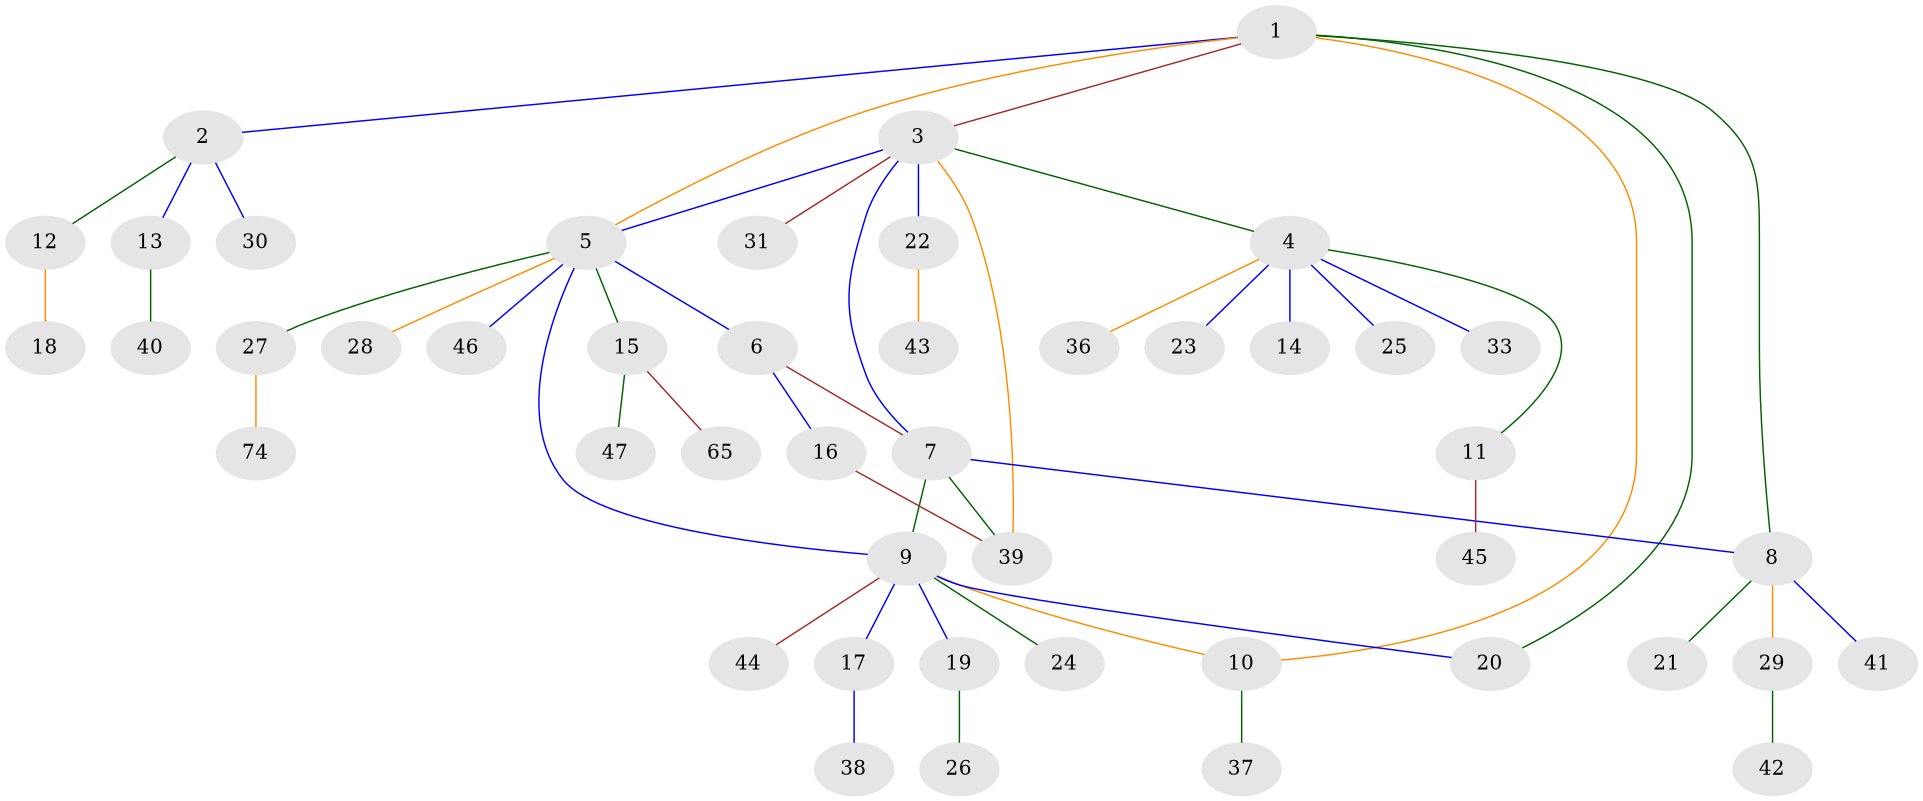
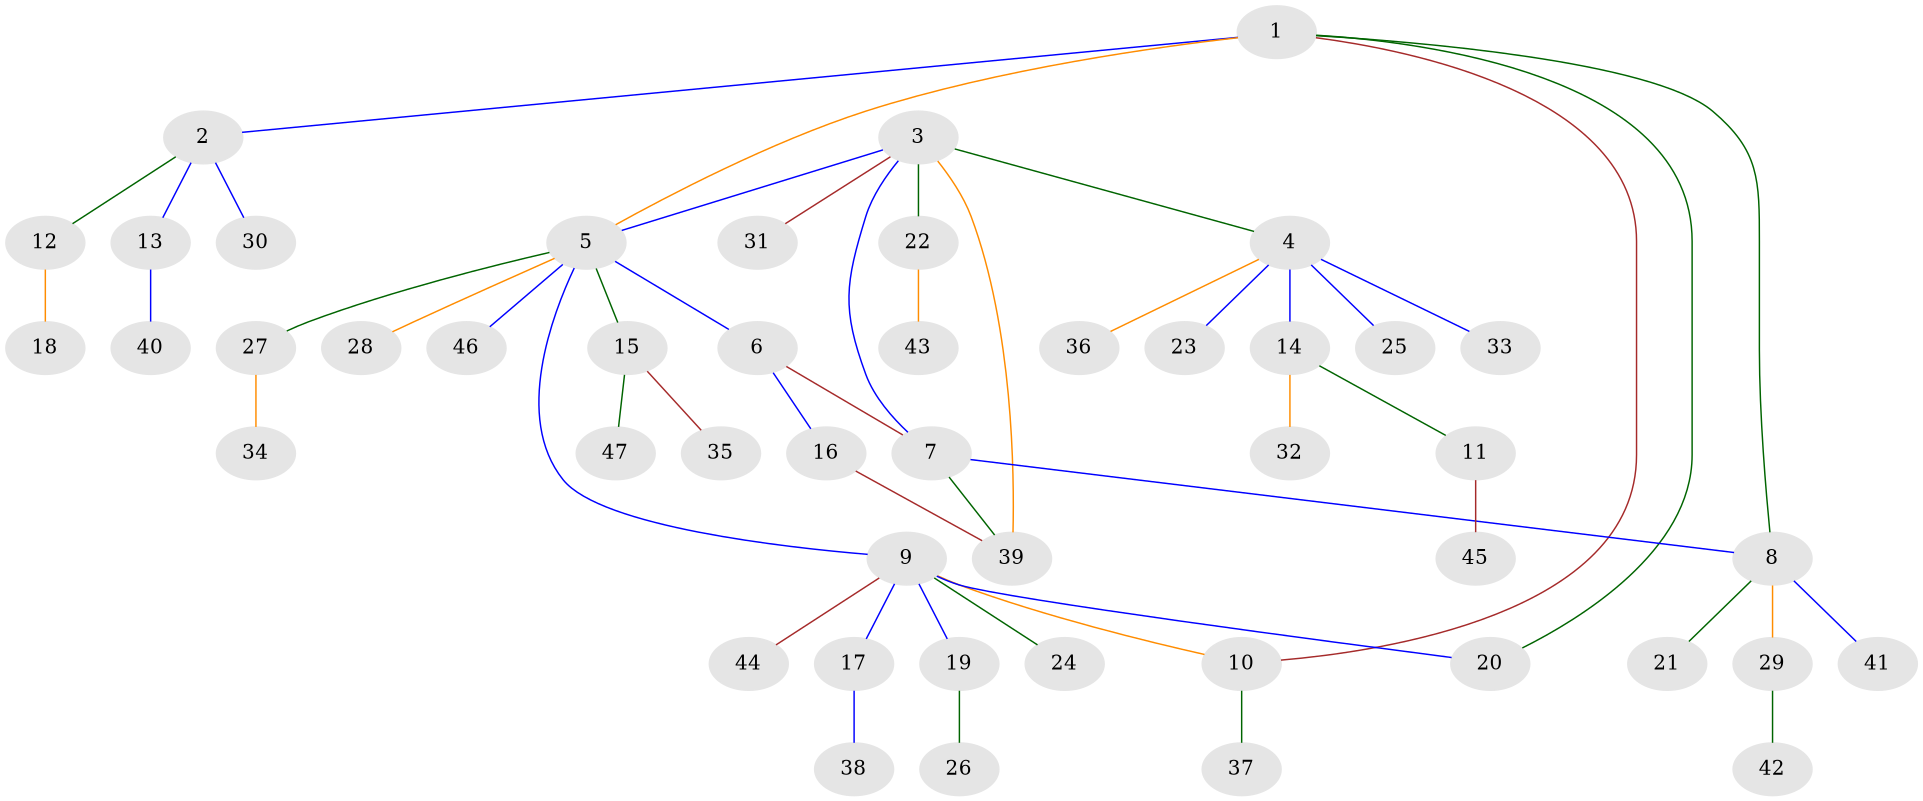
(1098, 85) -> none
(918, 190) -> (918, 190)
(1509, 294) -> (1383, 401)
(151, 296) -> (151, 296)
(1637, 366) -> (1637, 366)
(256, 453) -> (256, 453)
(721, 453) -> (721, 453)
none -> (1290, 453)
(921, 497) -> none
